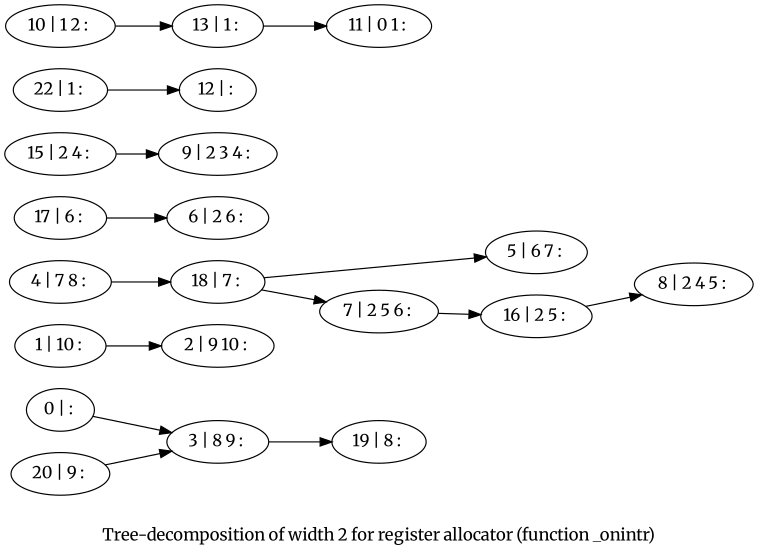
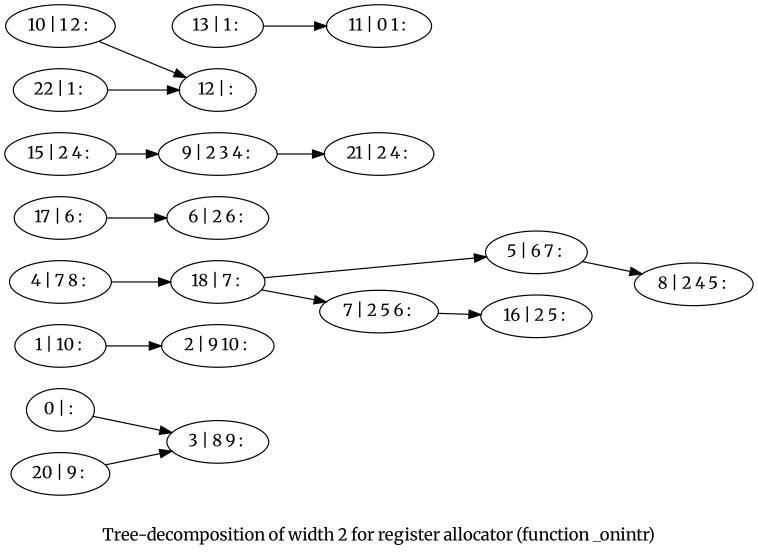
(138, 26) -> (137, 57)
none -> (379, 154)
(608, 302) -> (606, 266)
(379, 442) -> none
